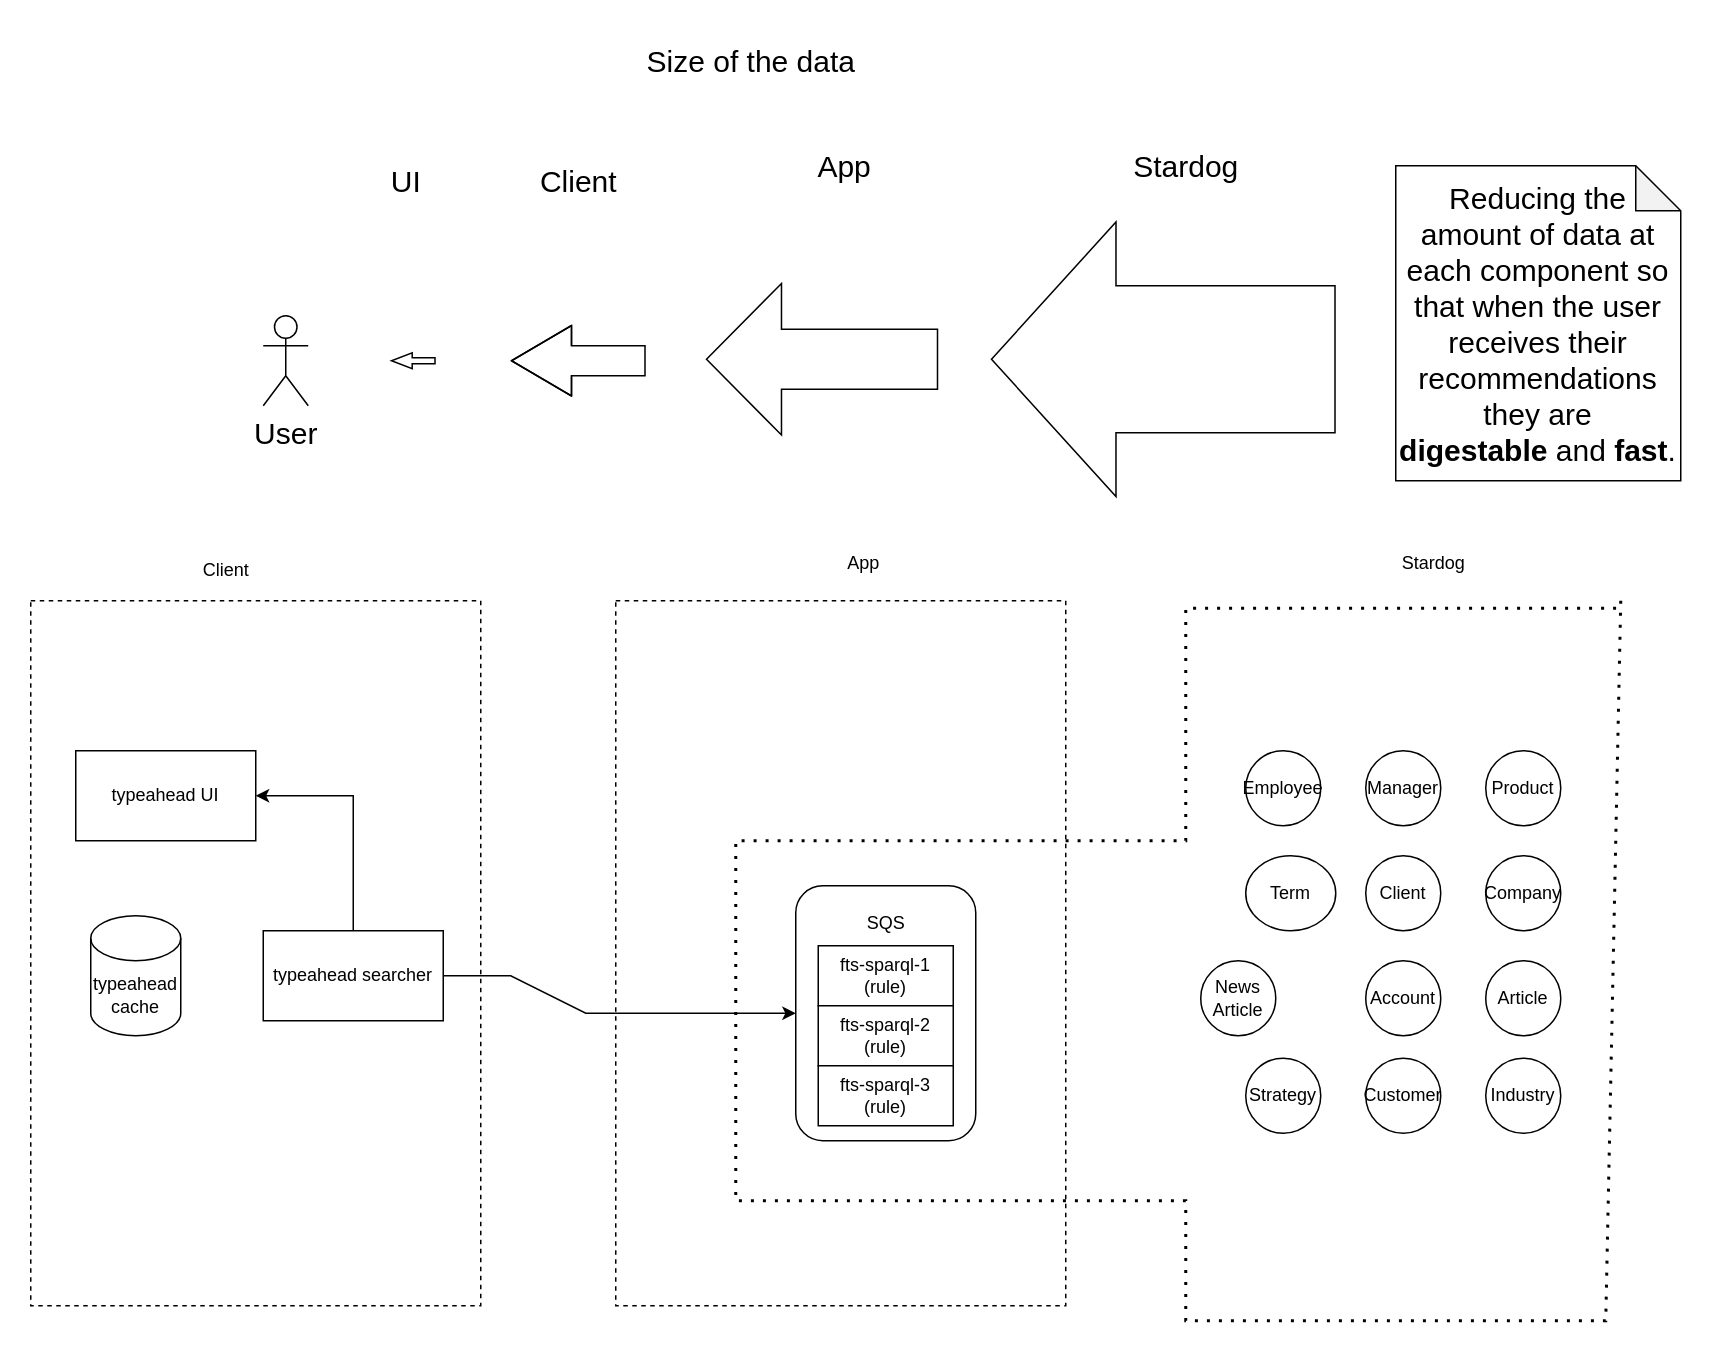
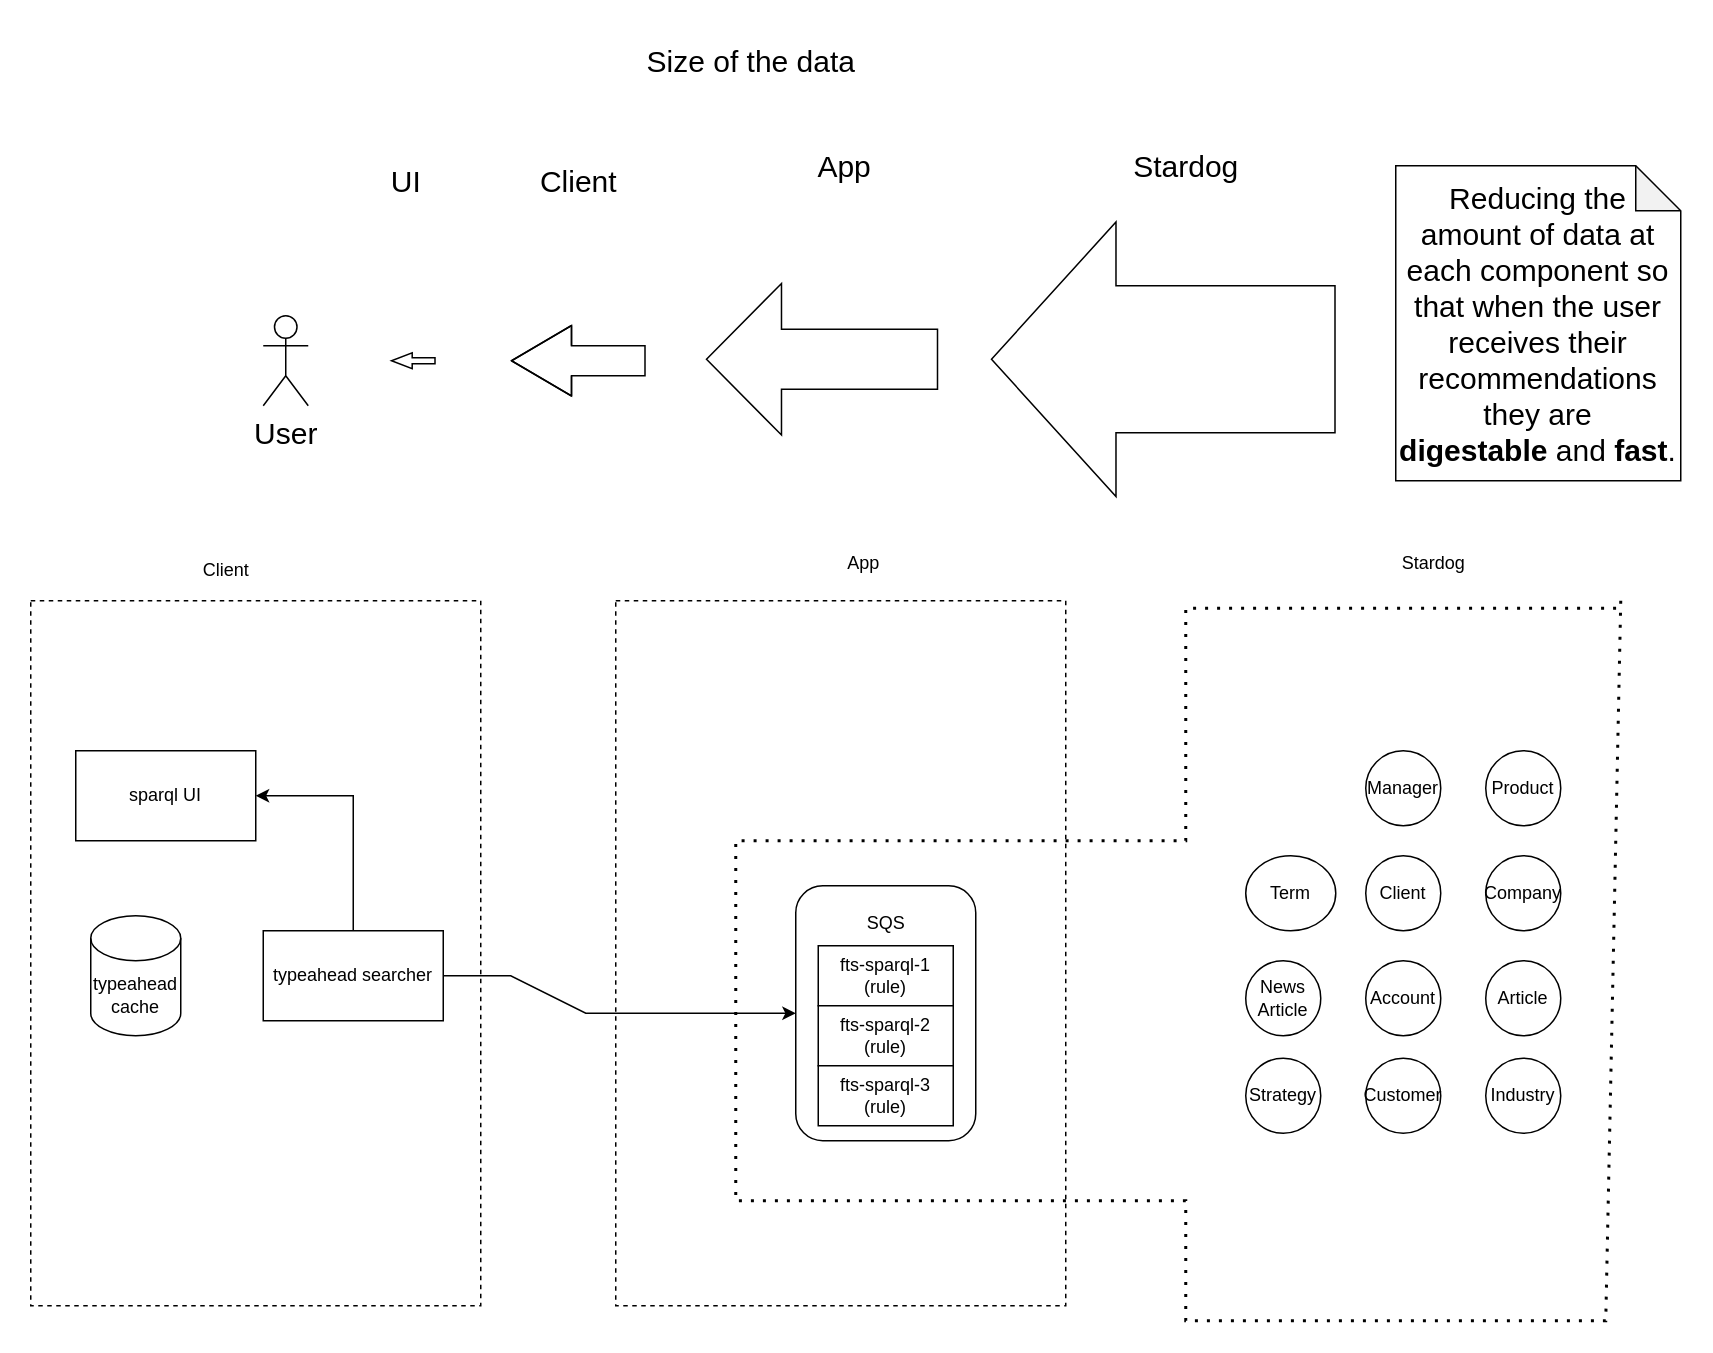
(1283, 788) -> none
(166, 796) -> (166, 796)
(1238, 998) -> (1283, 998)
